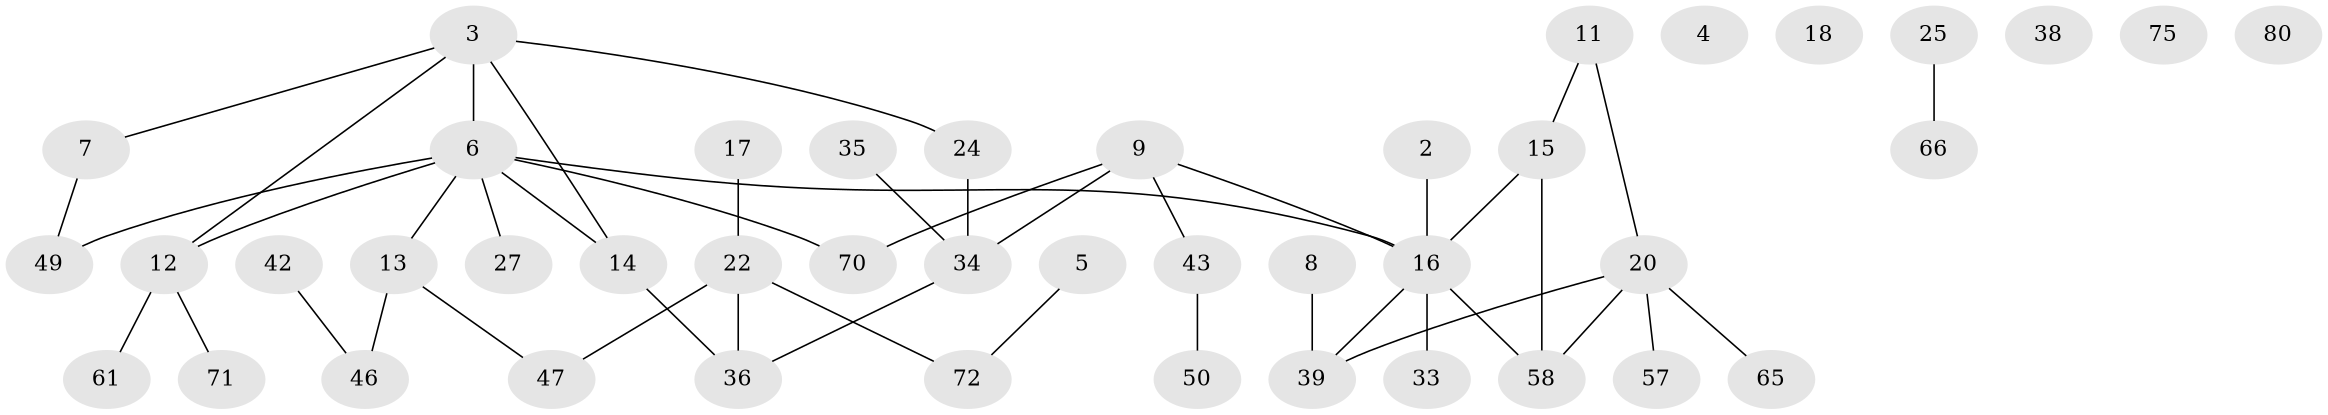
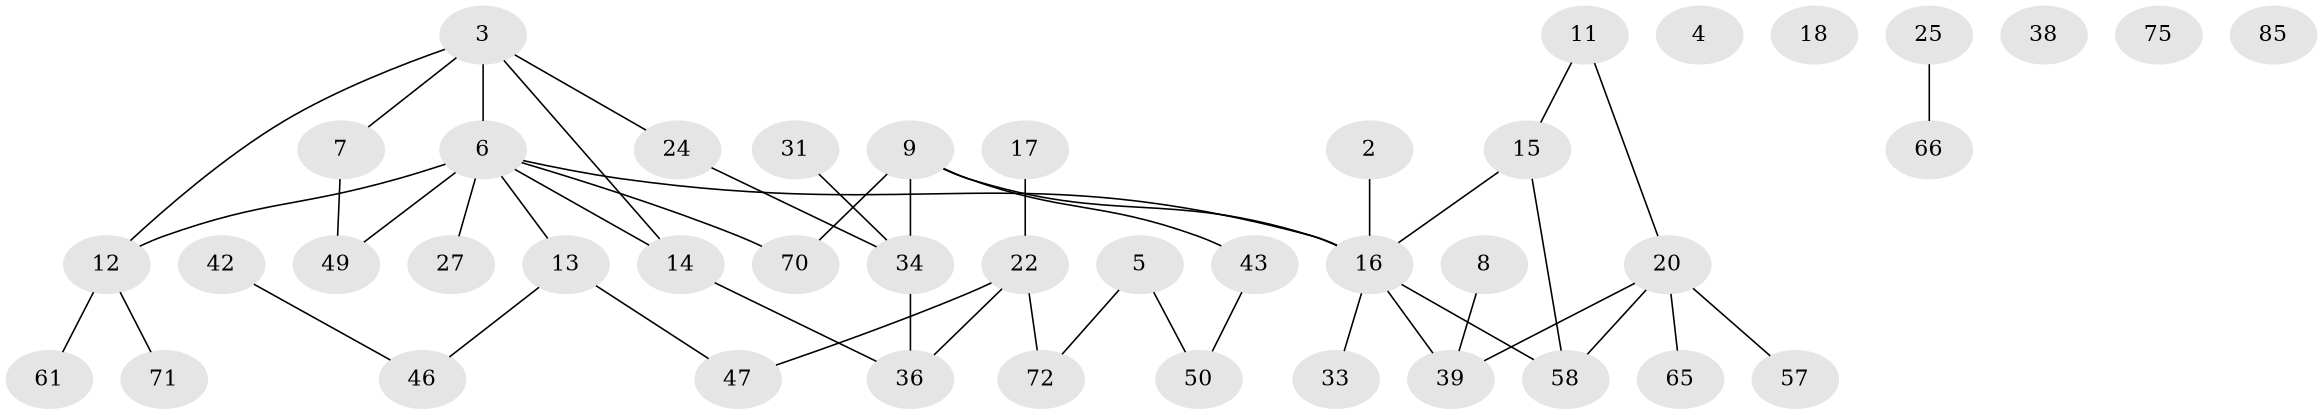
(2278, 35) -> (2274, 35)
(853, 150) -> (796, 150)
none -> (1170, 322)
